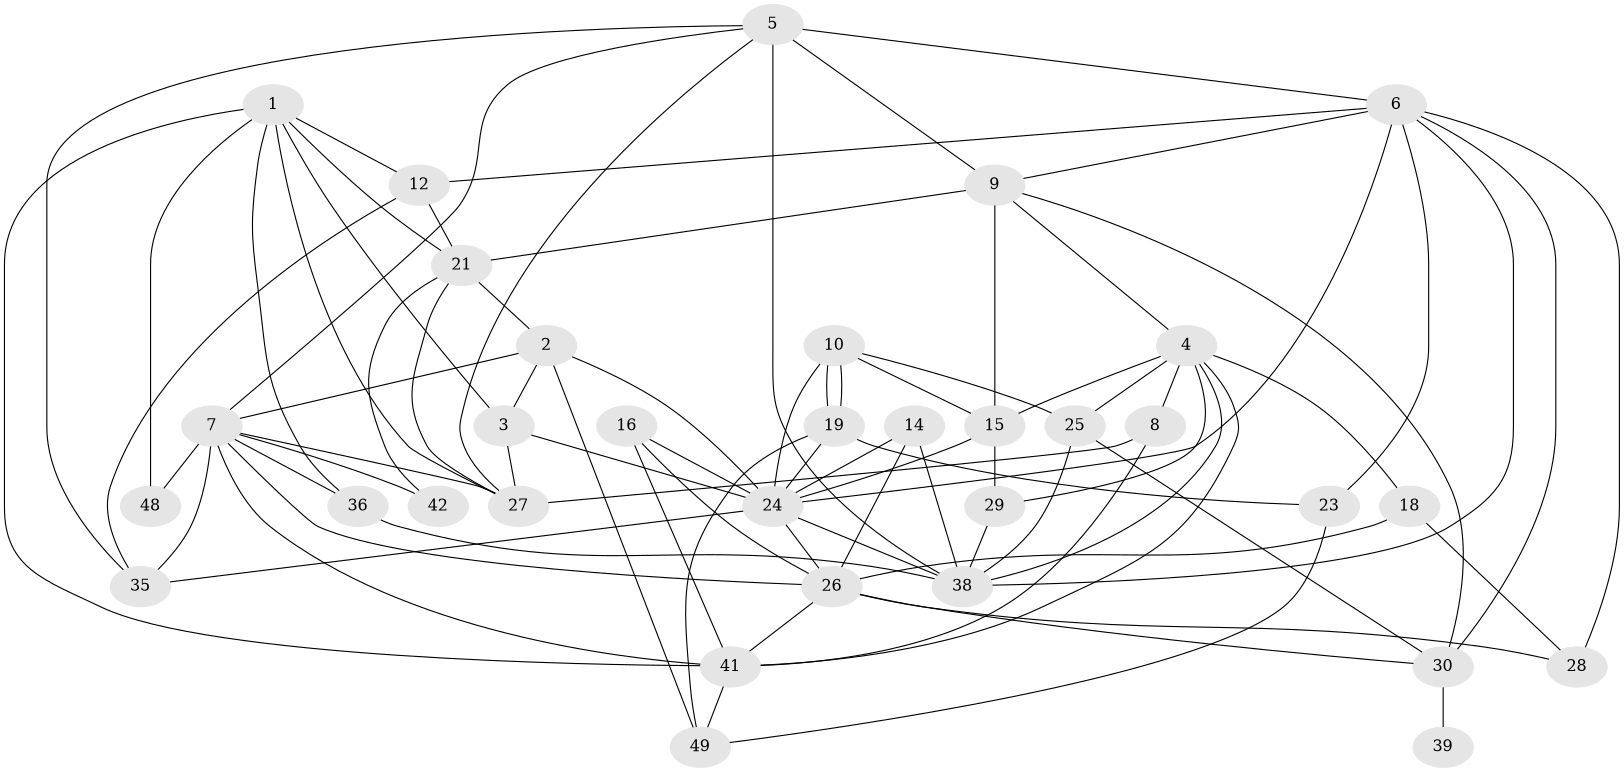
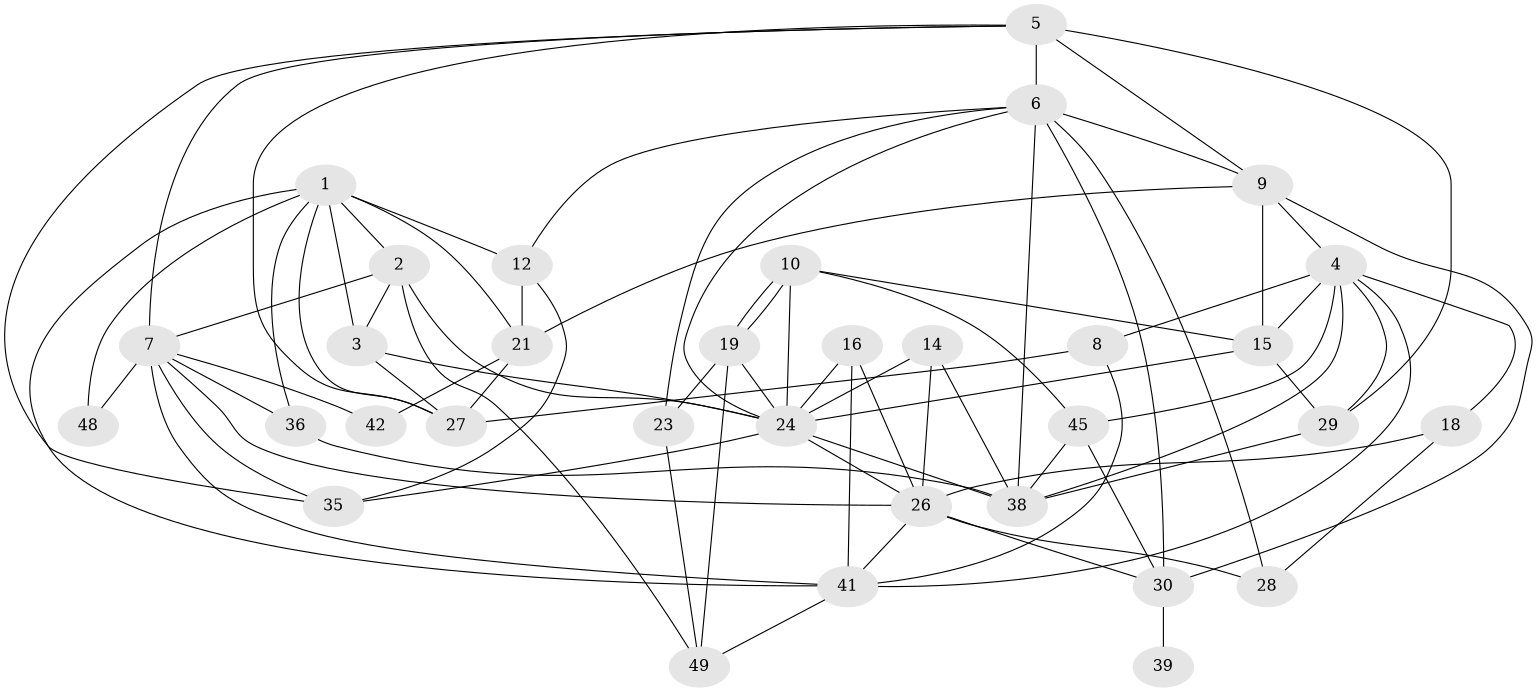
(499, 301) -> (363, 225)
(773, 345) -> (1399, 125)
(1075, 426) -> (1079, 426)
(369, 461) -> none
